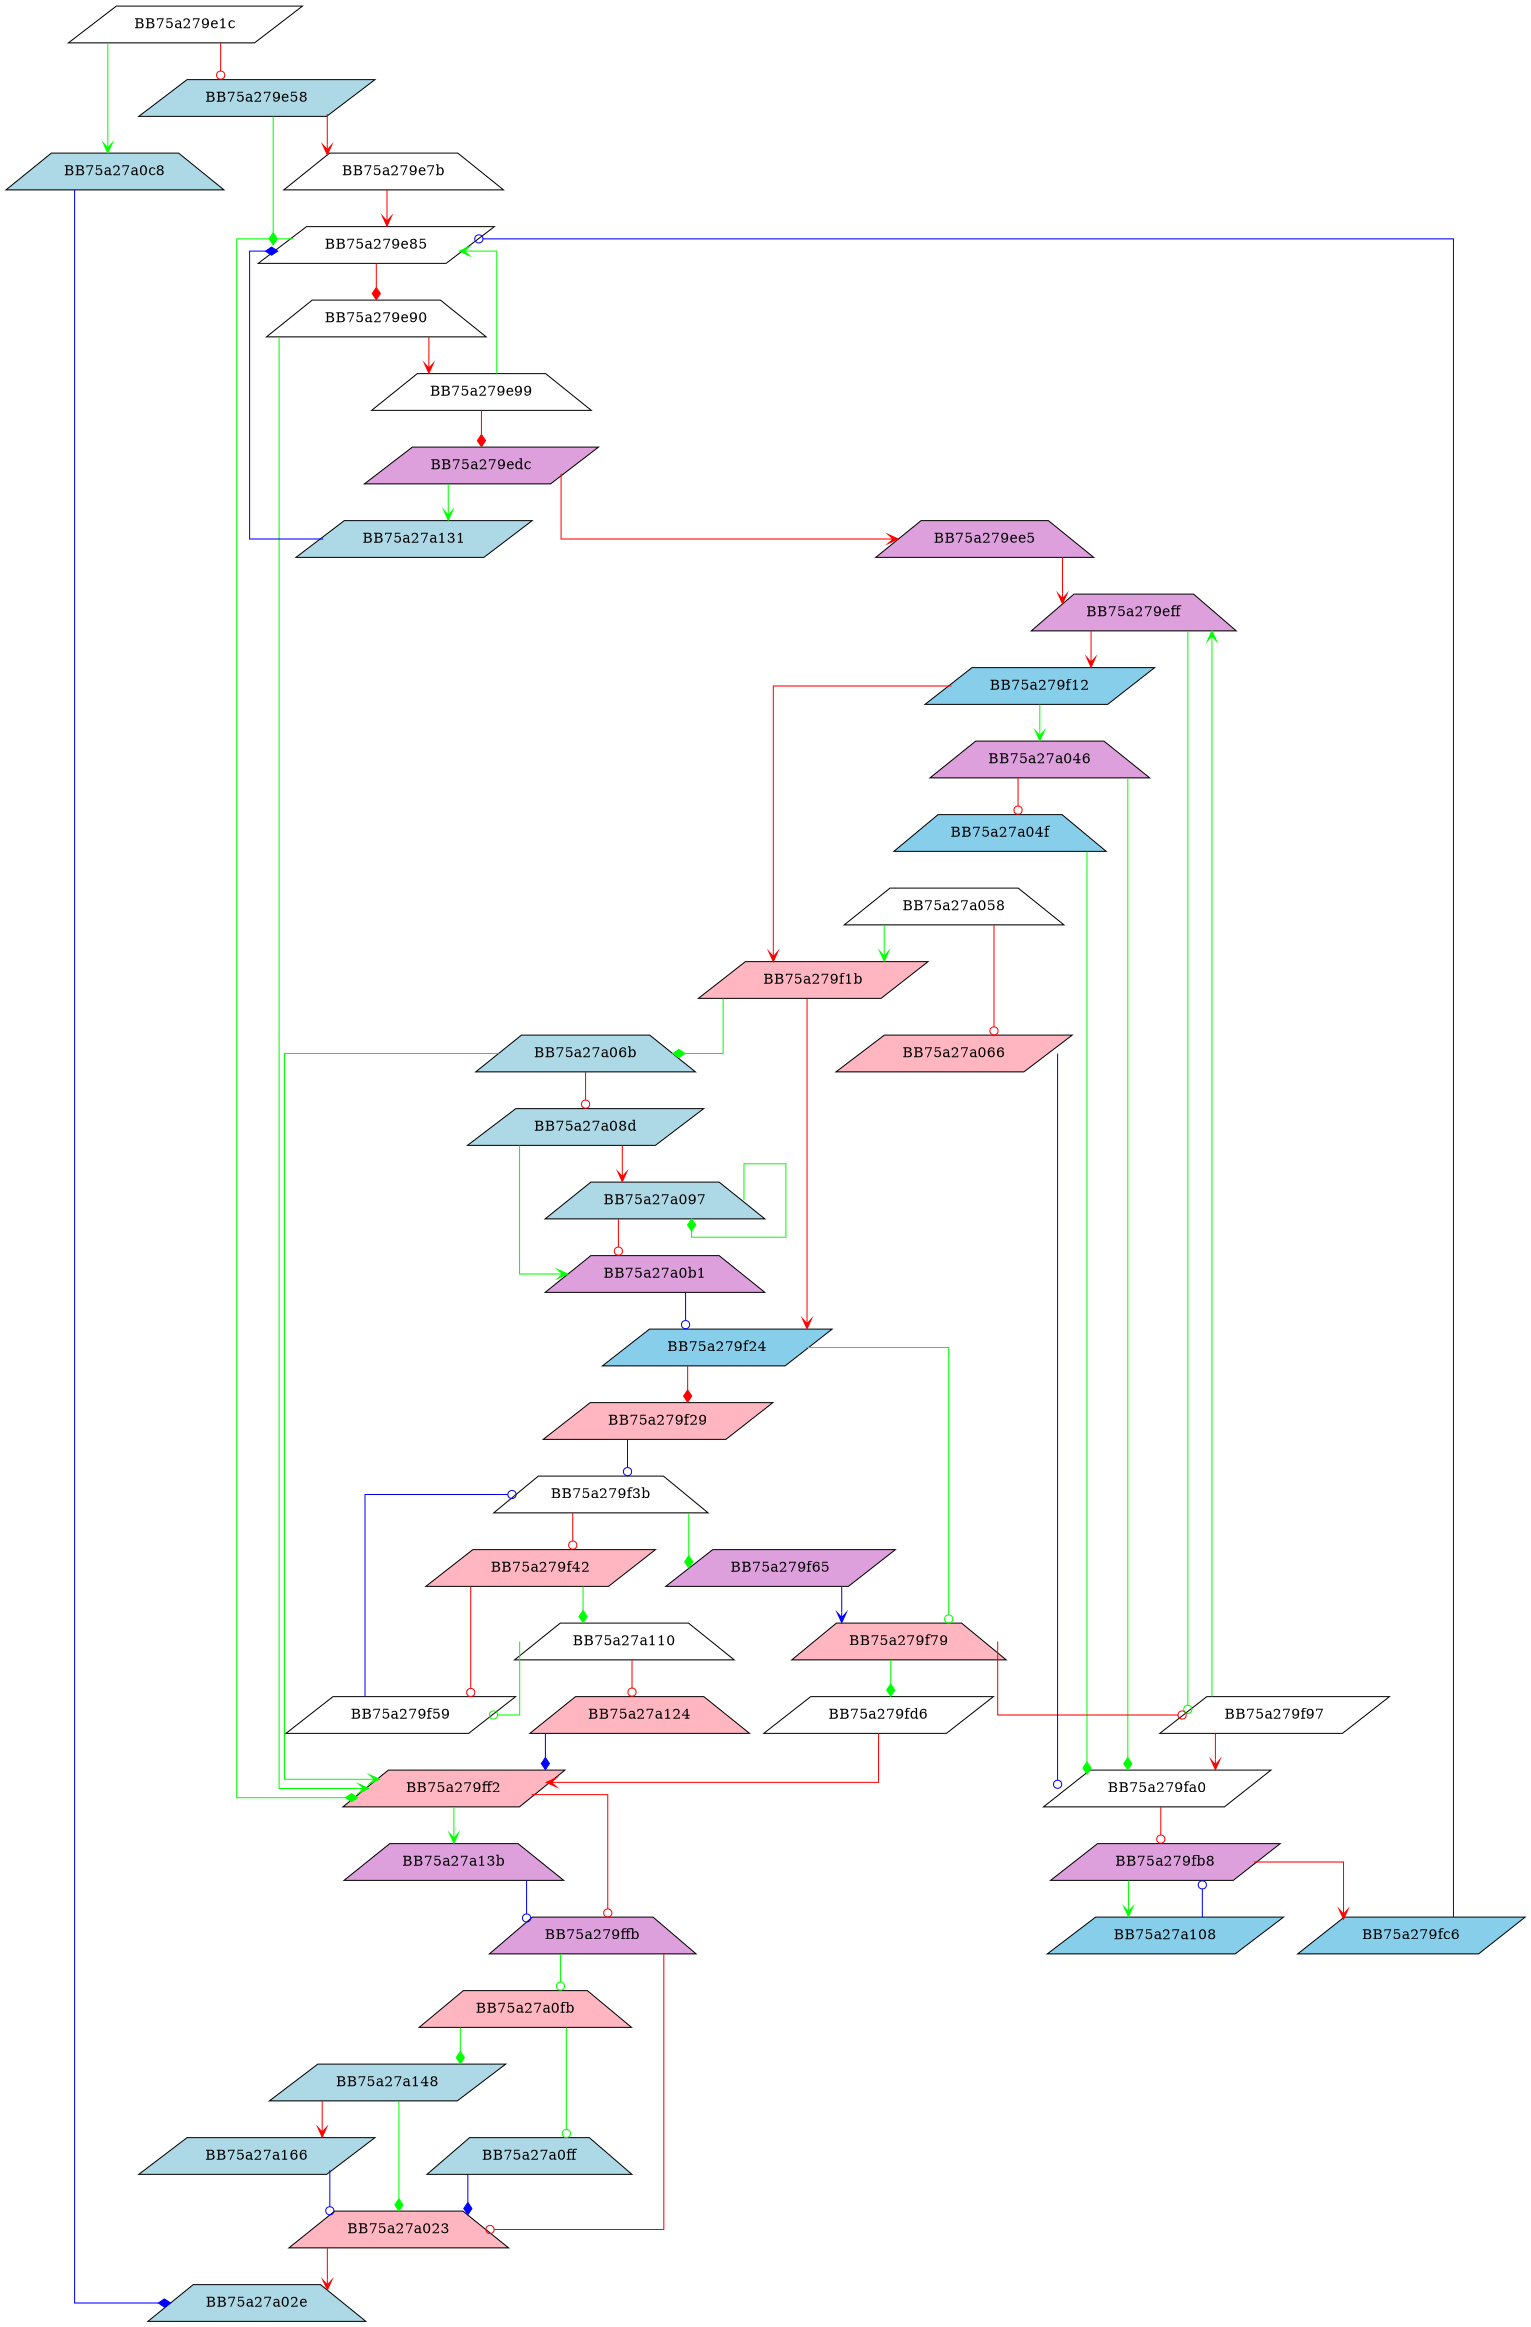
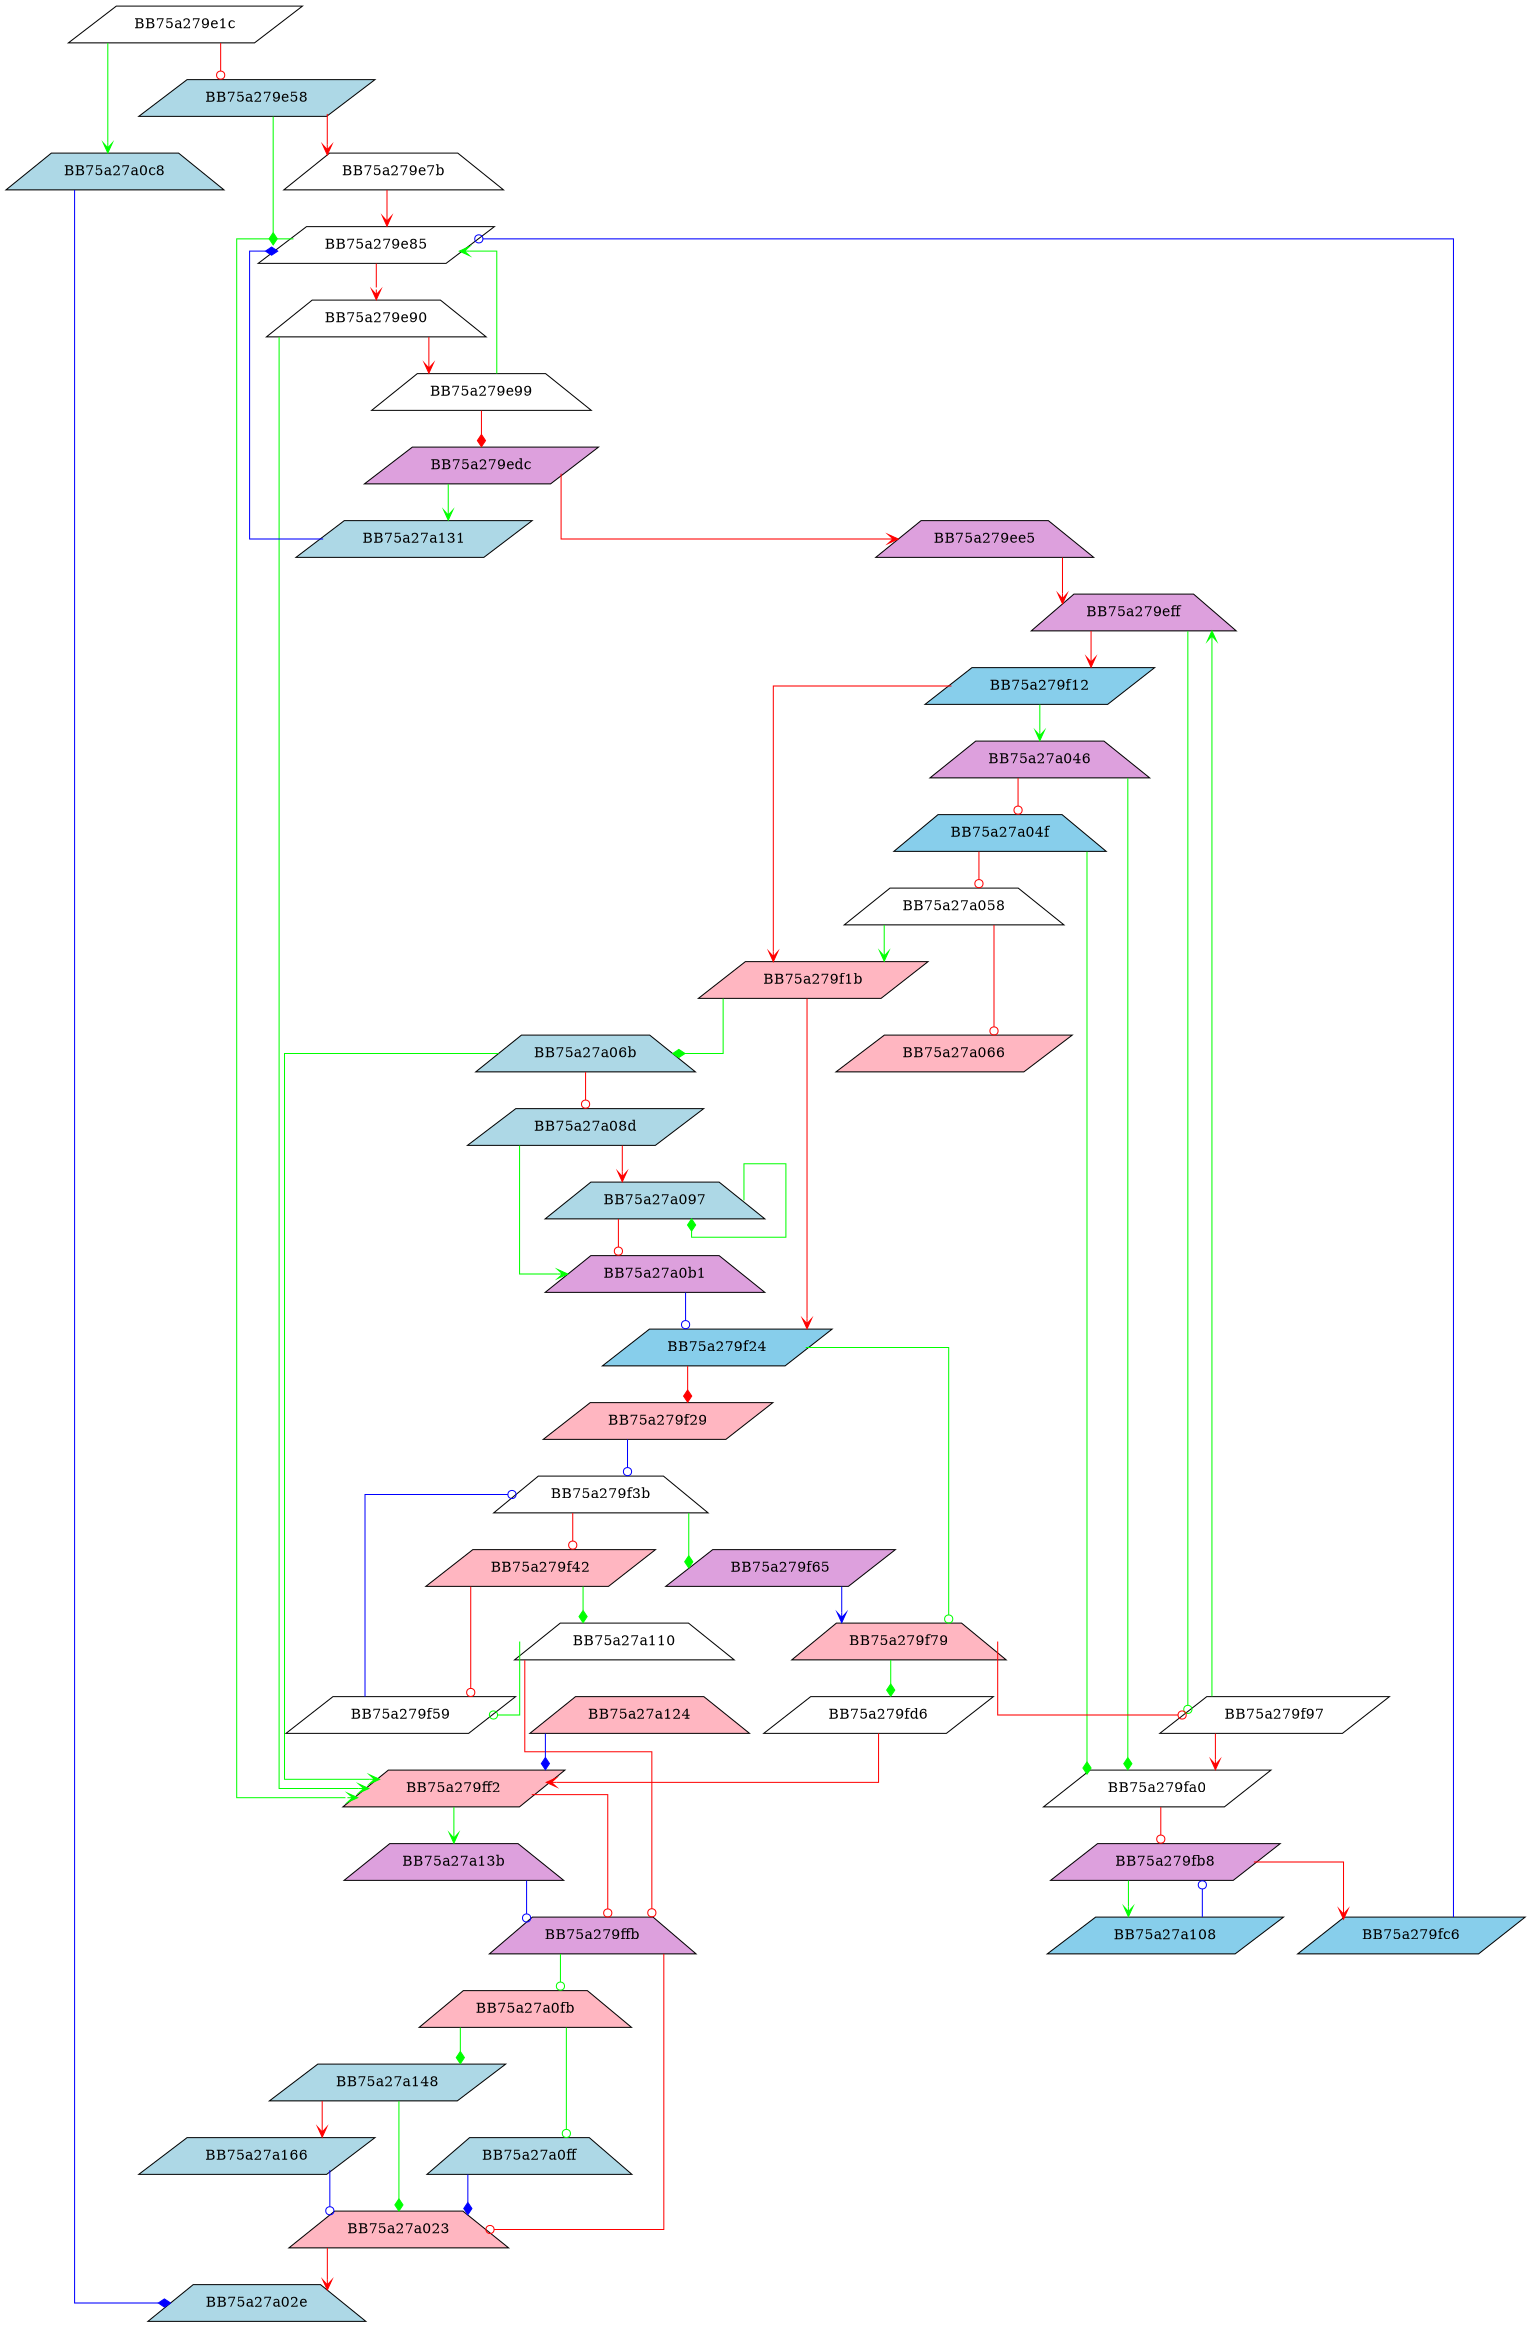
(376, 276) -> (376, 276)
none -> (979, 866)
(237, 1044) -> (237, 1044)
(1058, 1417) -> none
(632, 1674) -> (621, 1752)
